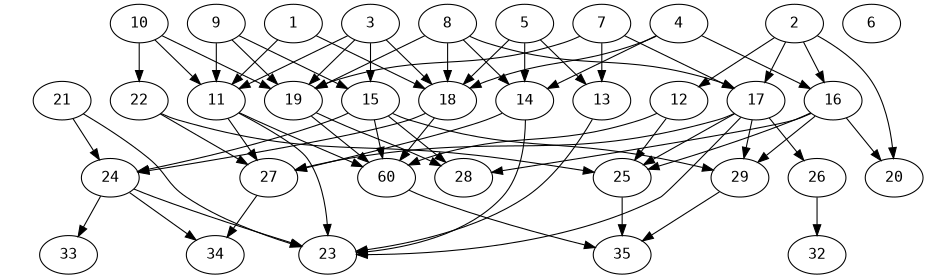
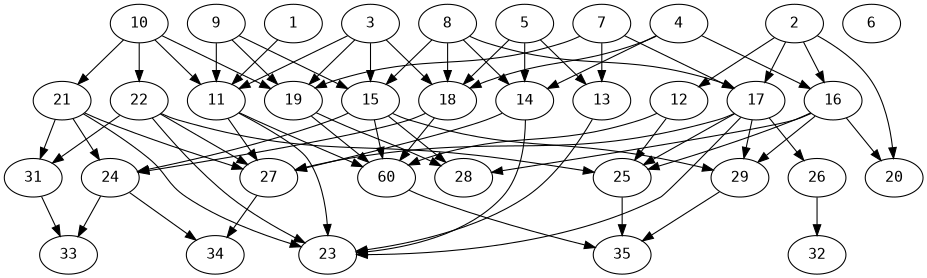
none -> (105, 58)
(363, 58) -> none
(378, 58) -> (414, 57)
none -> (158, 141)
none -> (33, 178)
(200, 213) -> (217, 186)
